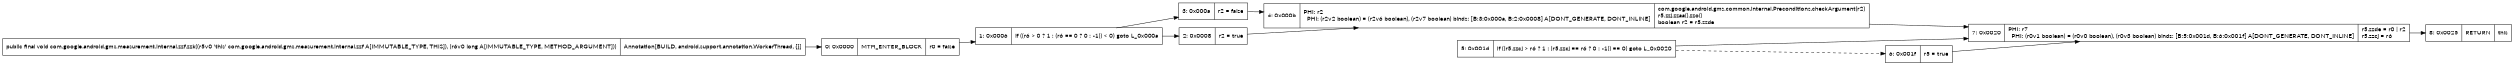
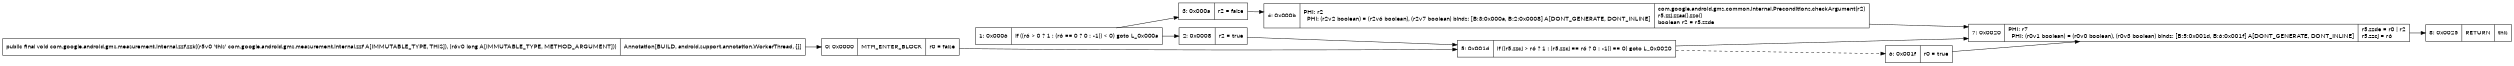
(1300, 31) -> (1350, 41)
(965, 42) -> (1206, 50)
(1936, 54) -> (1936, 54)
